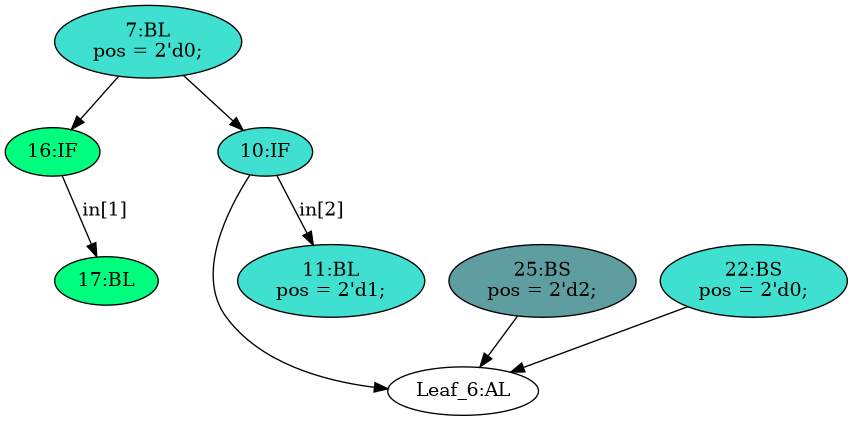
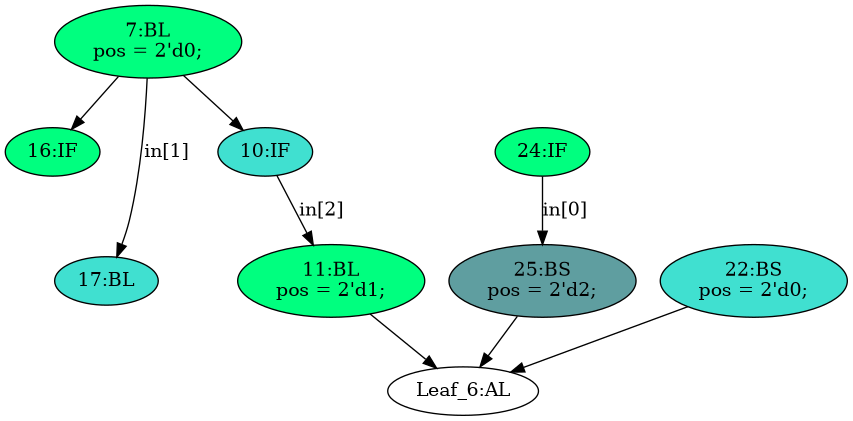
(148, 42) -> (148, 42)
none -> (543, 152)
(77, 210) -> (140, 162)
(106, 281) -> (106, 281)
(331, 281) -> (331, 281)
(231, 323) -> (398, 337)
